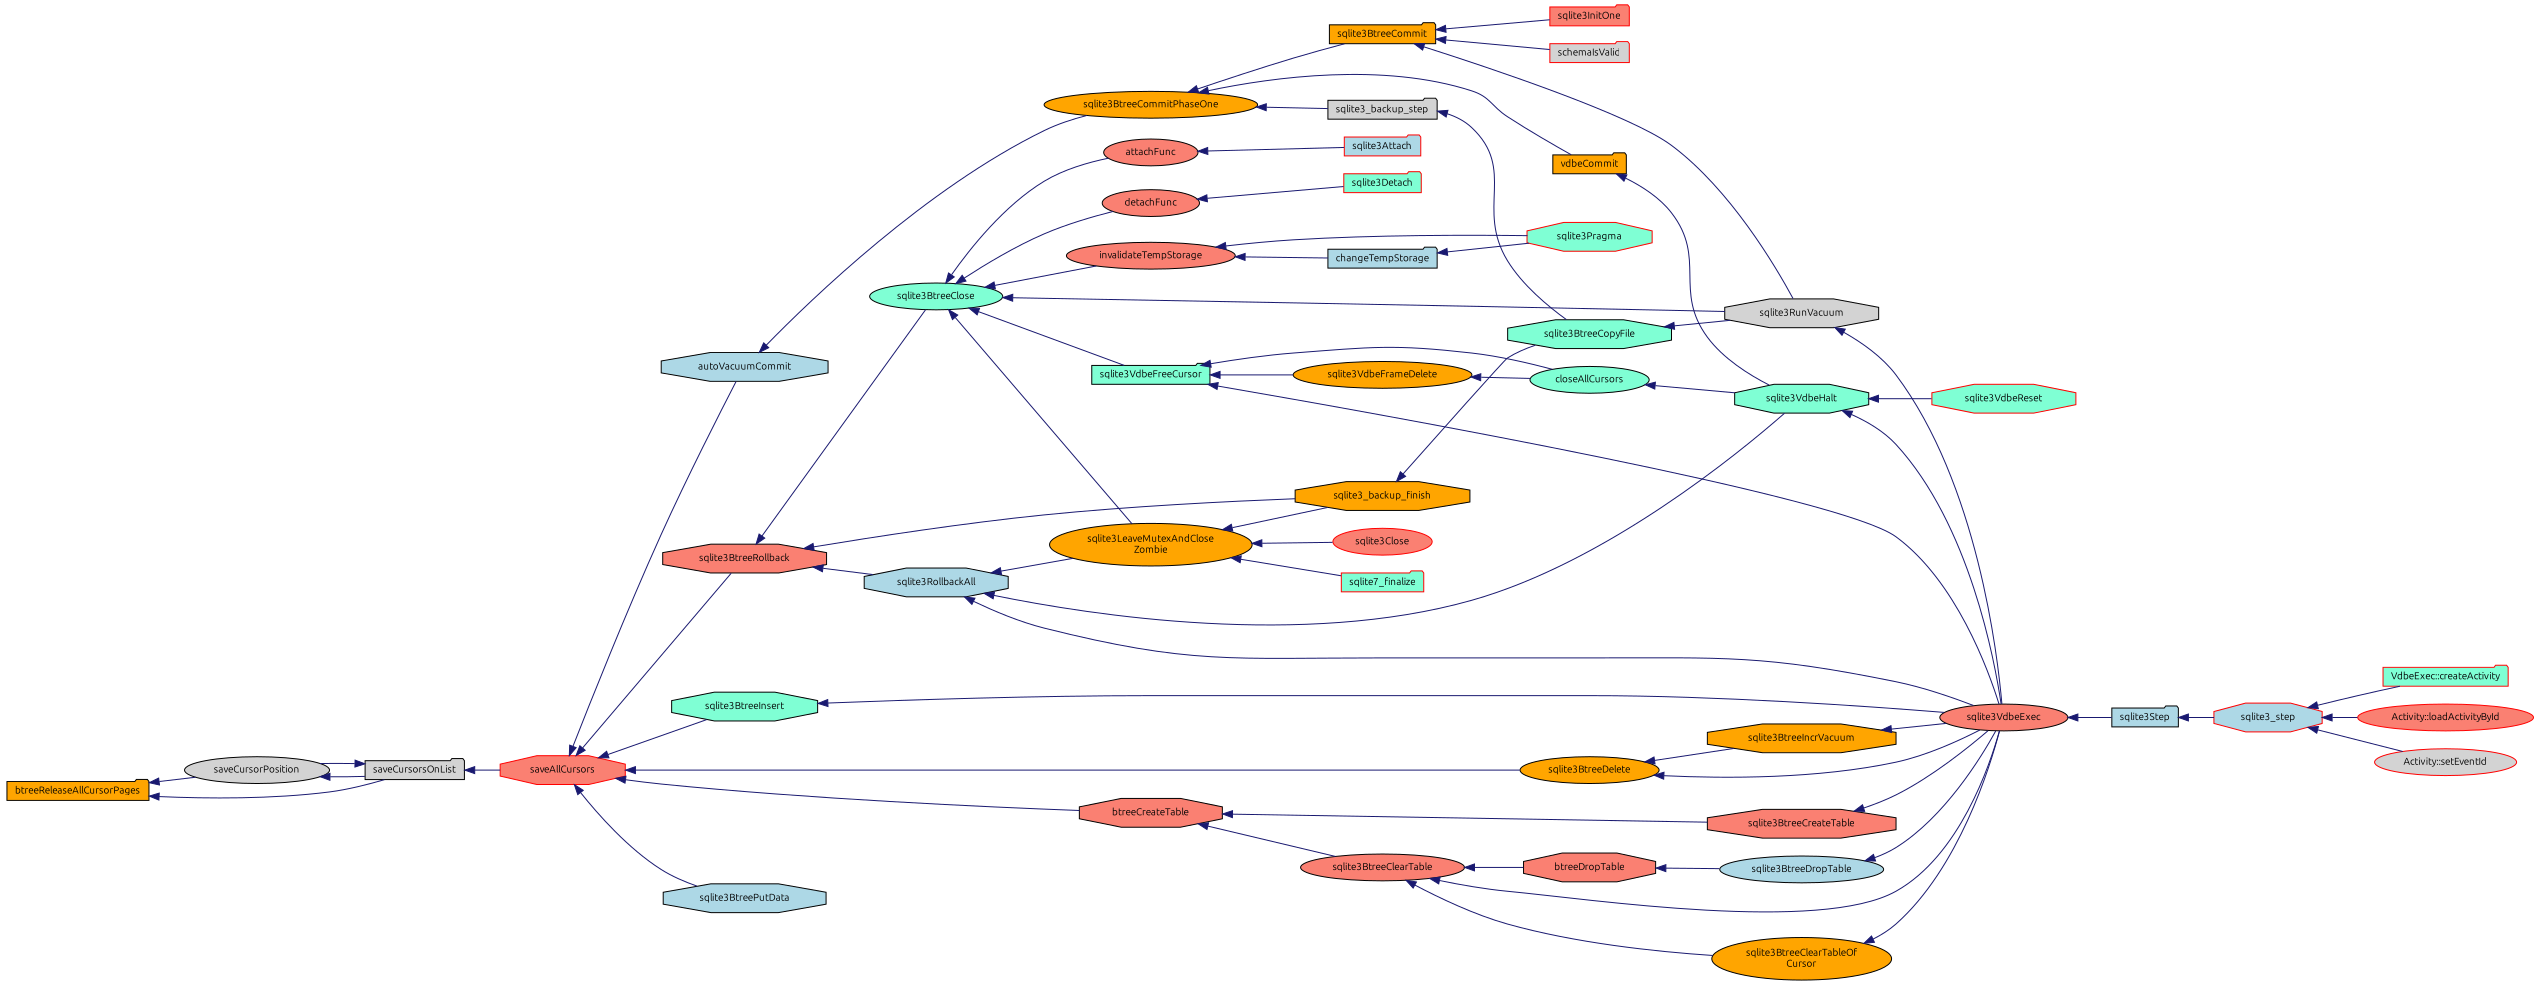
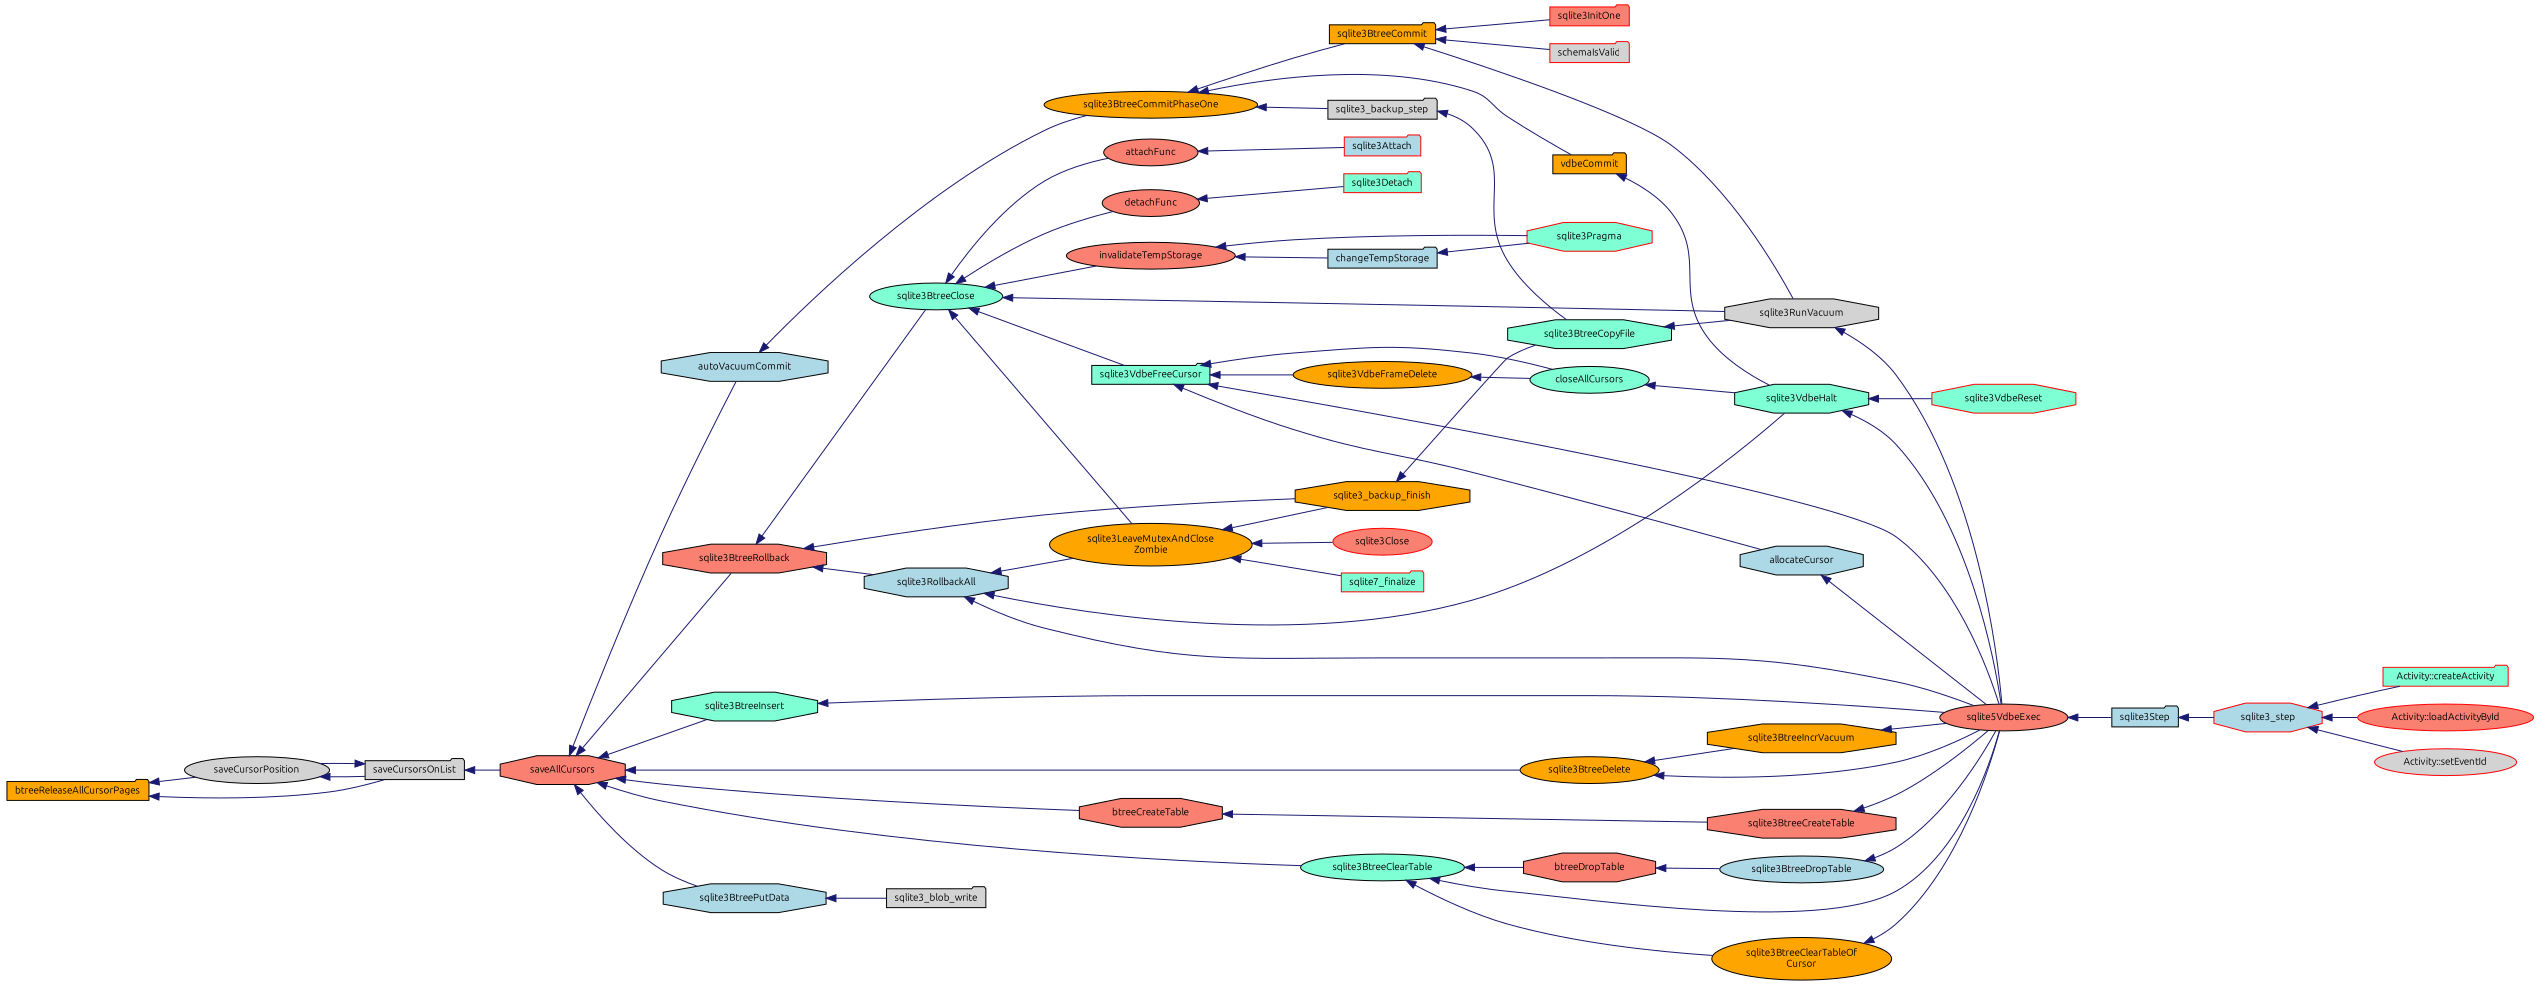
none -> (1802, 561)
(2446, 677) -> (2446, 677)
(2004, 717) -> (2004, 717)
(563, 770) -> (563, 770)
(1272, 841) -> (952, 843)
(1383, 867) -> (1383, 867)
none -> (936, 898)
